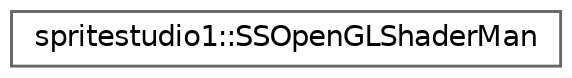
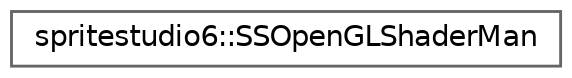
(286, 39) -> (286, 39)
